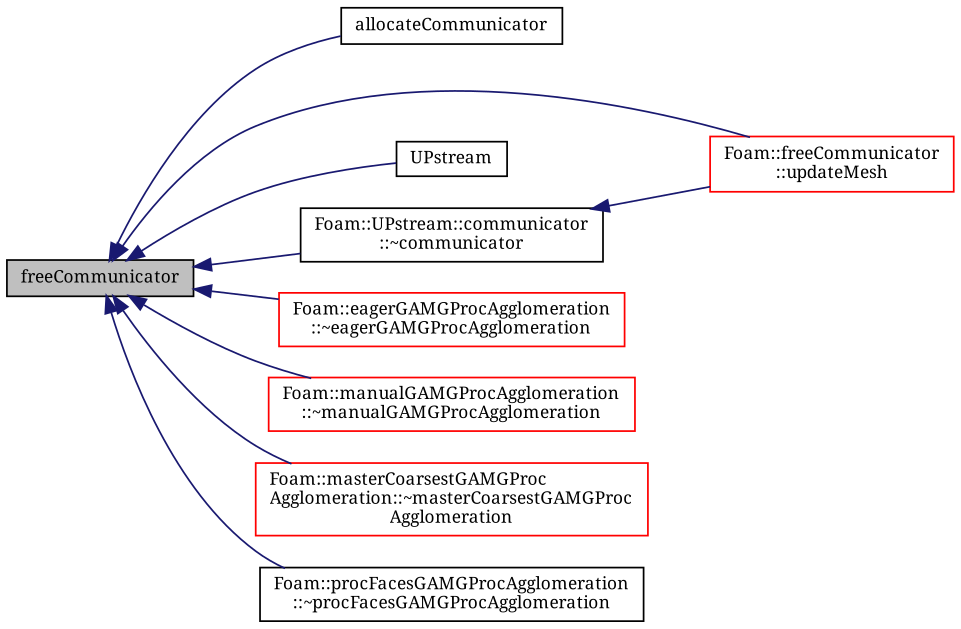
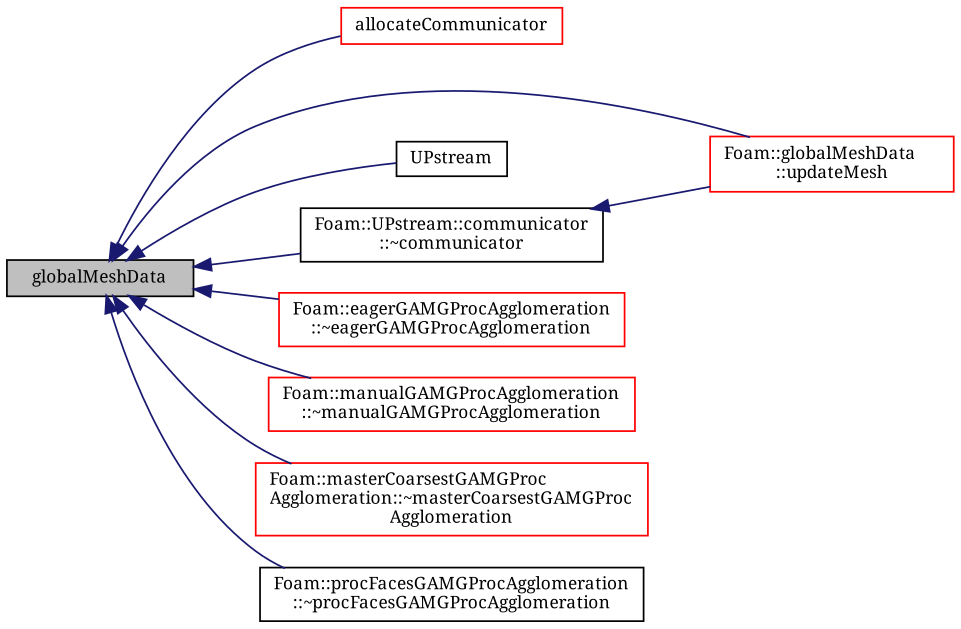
(452, 26) -> (452, 26)
(832, 164) -> (832, 164)
(100, 278) -> (100, 278)
